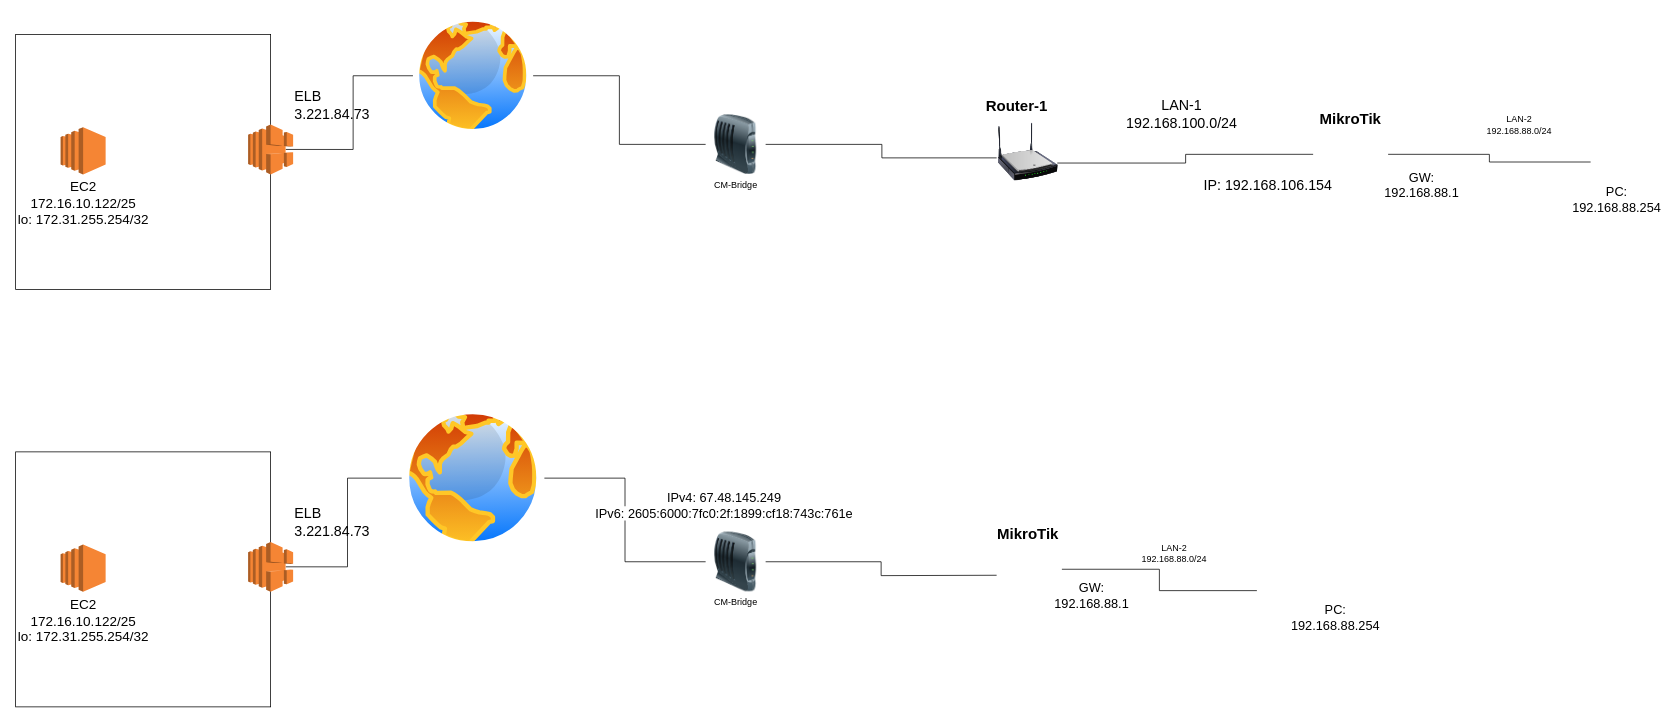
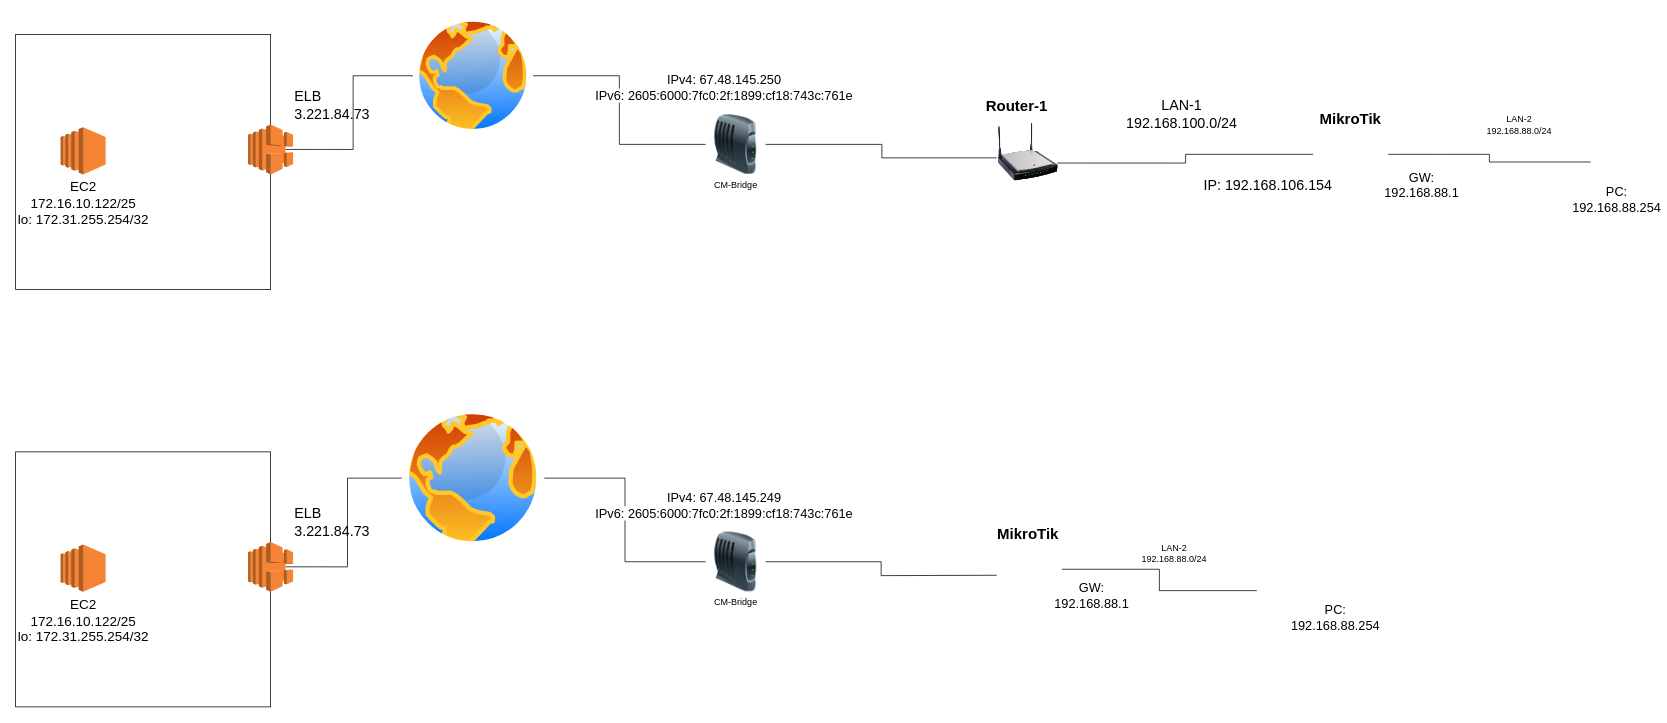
none -> (724, 88)
